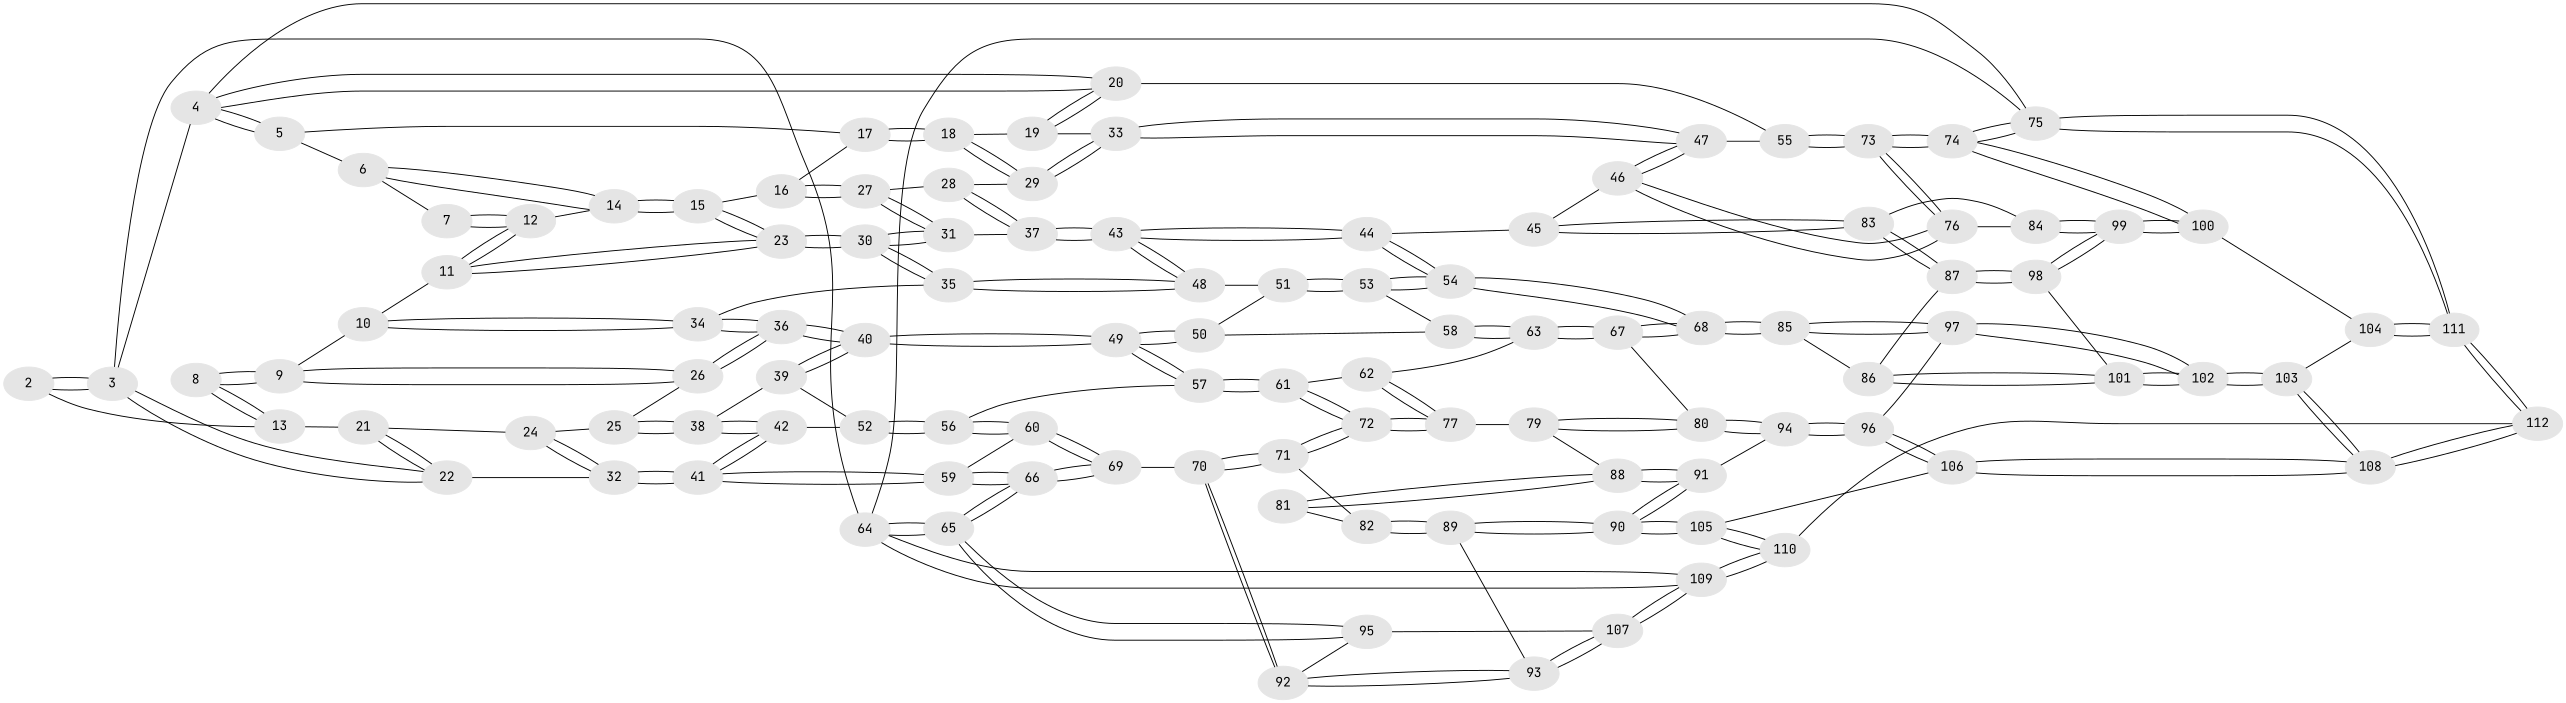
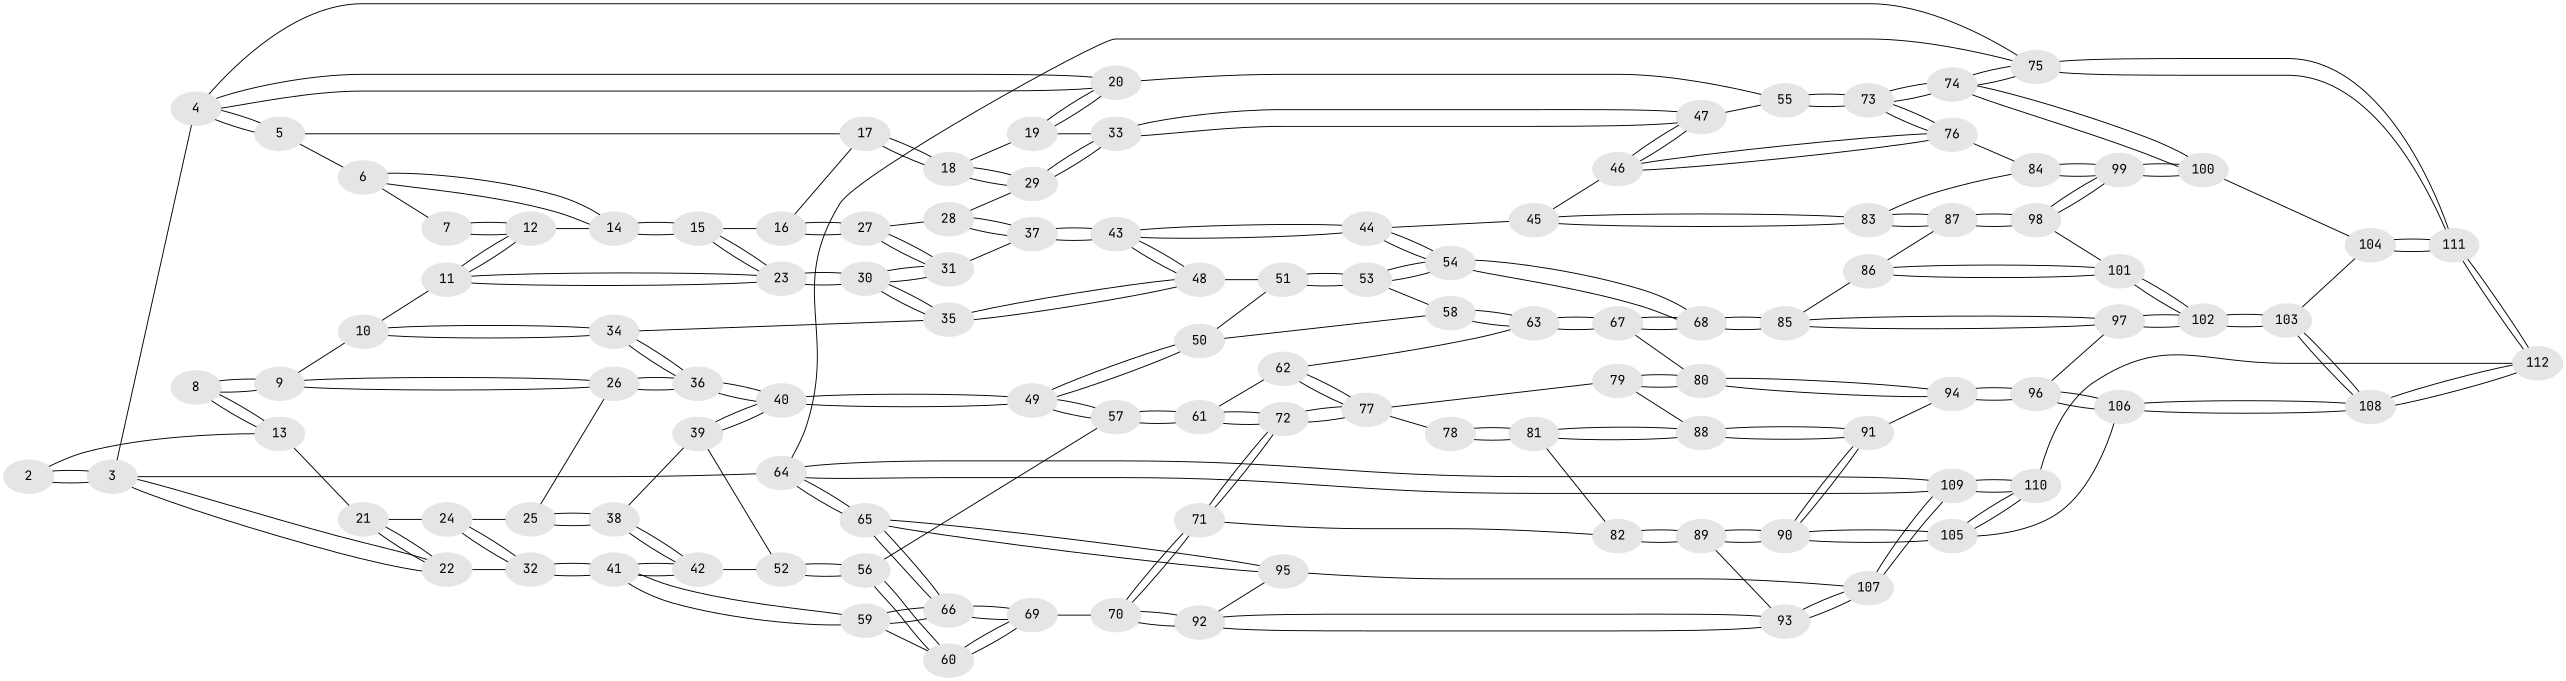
none -> (1450, 434)
